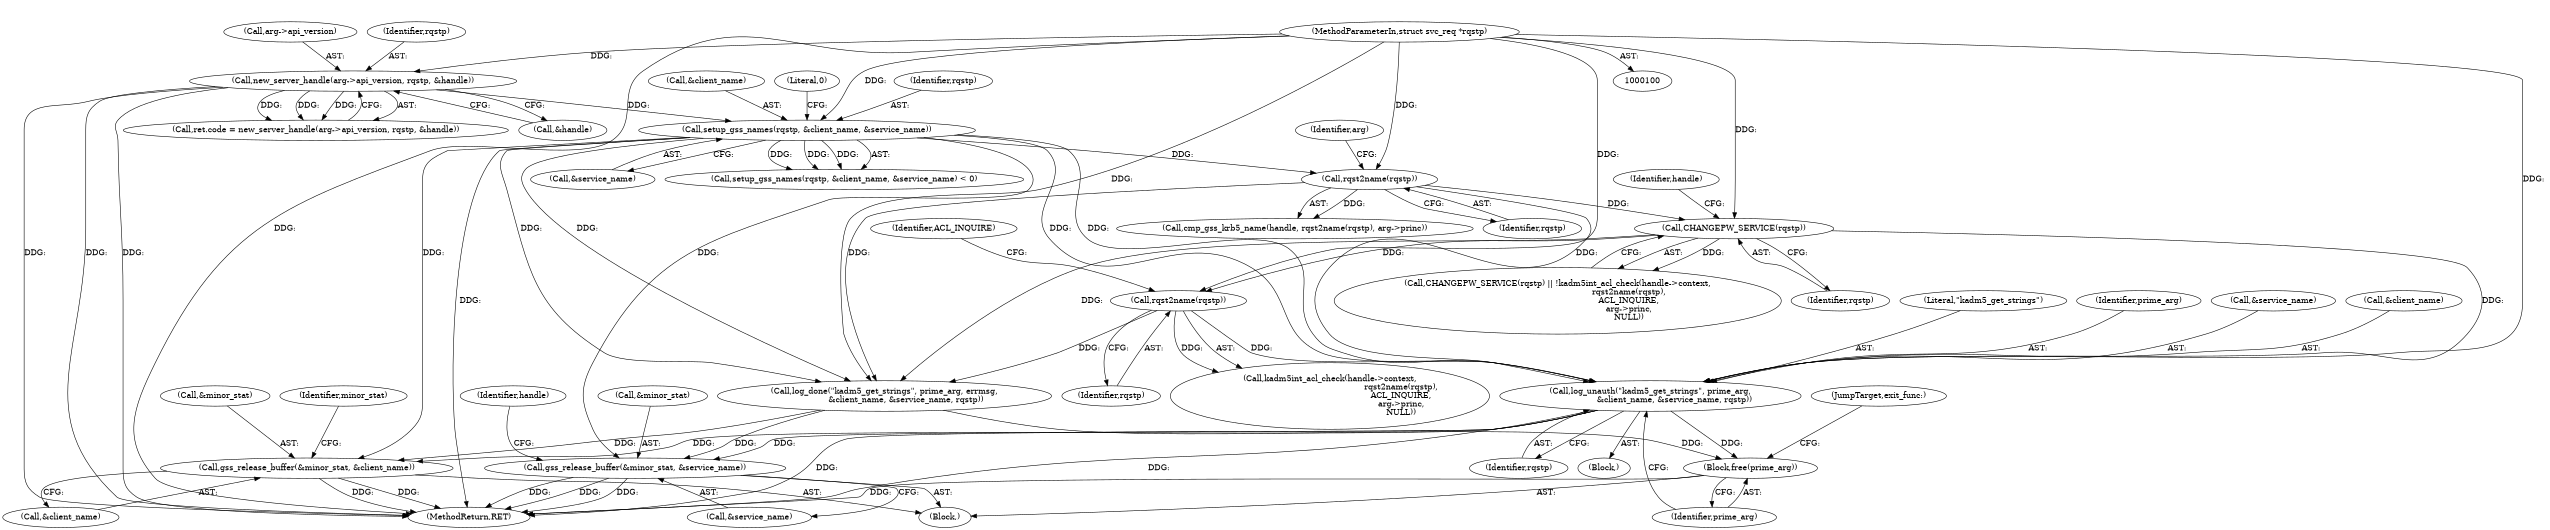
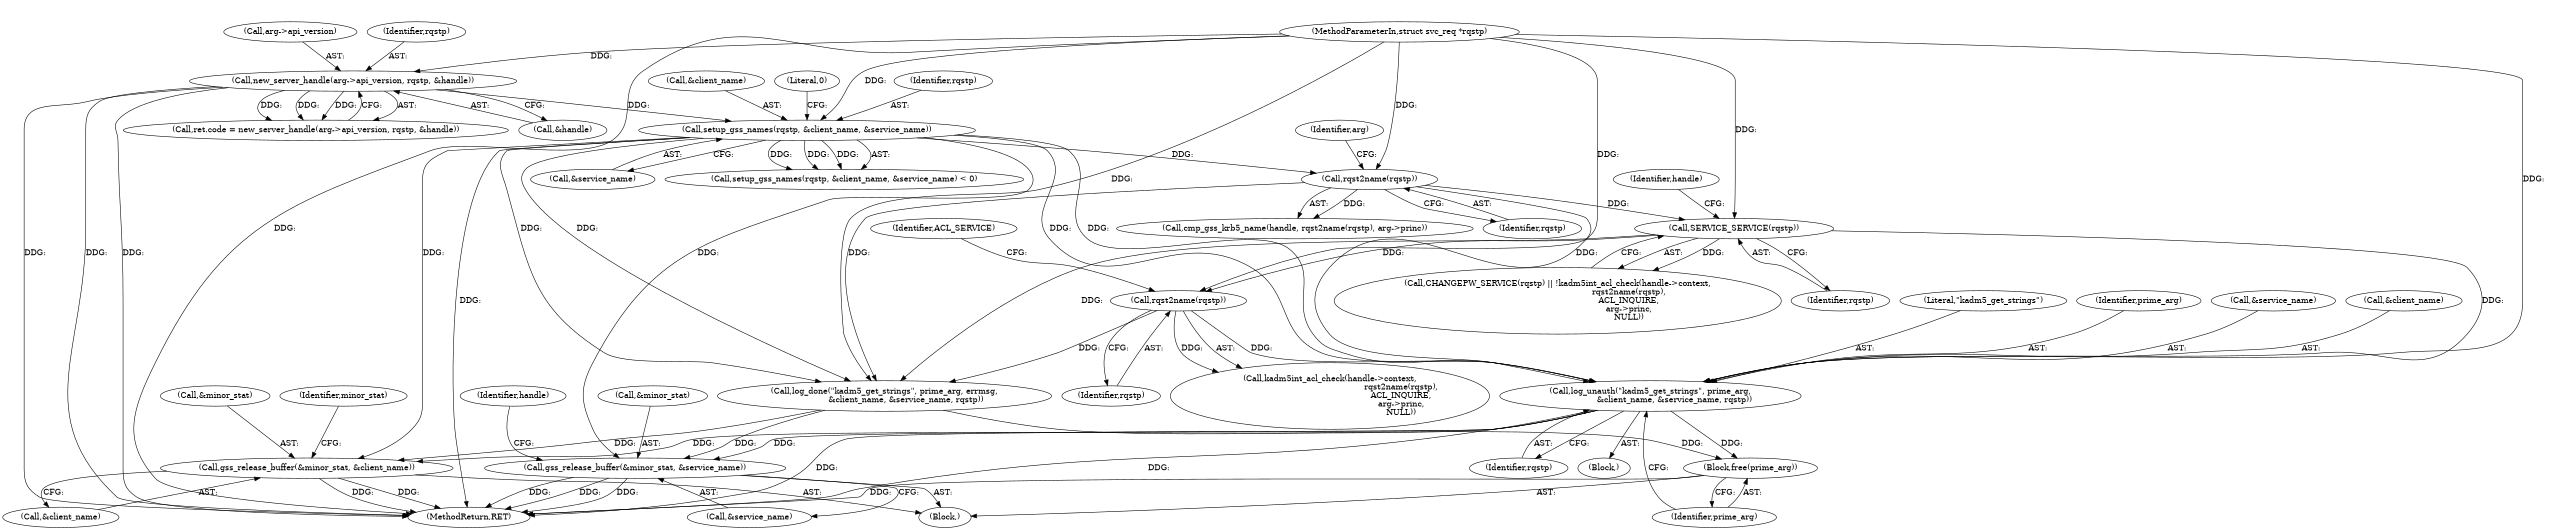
(1643, 81) -> none
(481, 106) -> (481, 106)
(944, 229) -> (944, 229)
(1734, 229) -> (1734, 229)
(1879, 396) -> none
